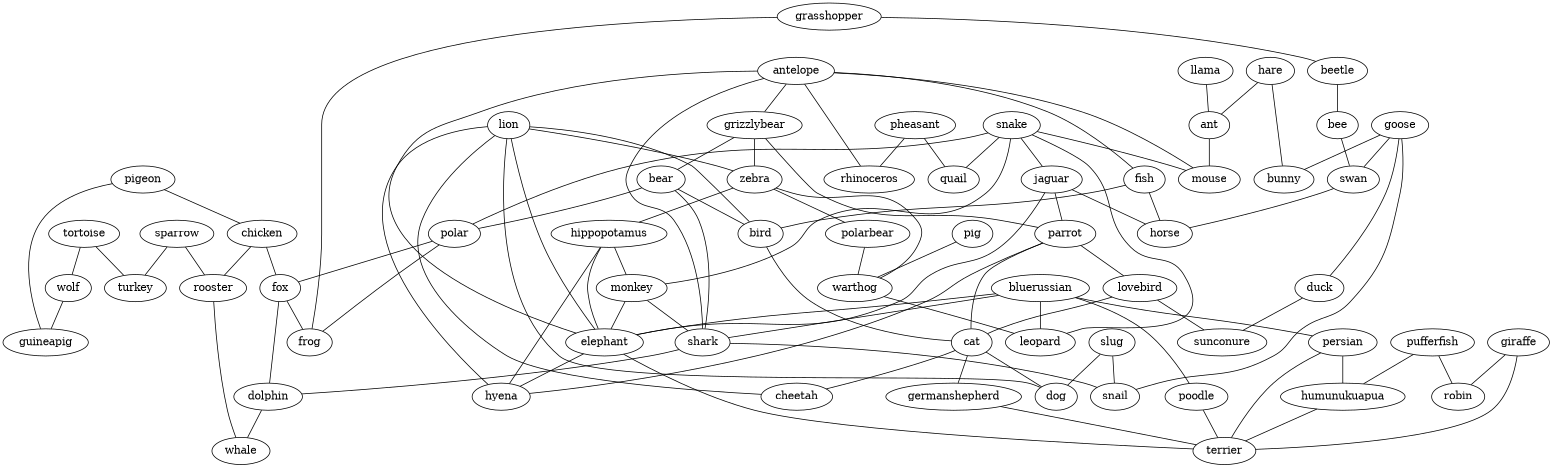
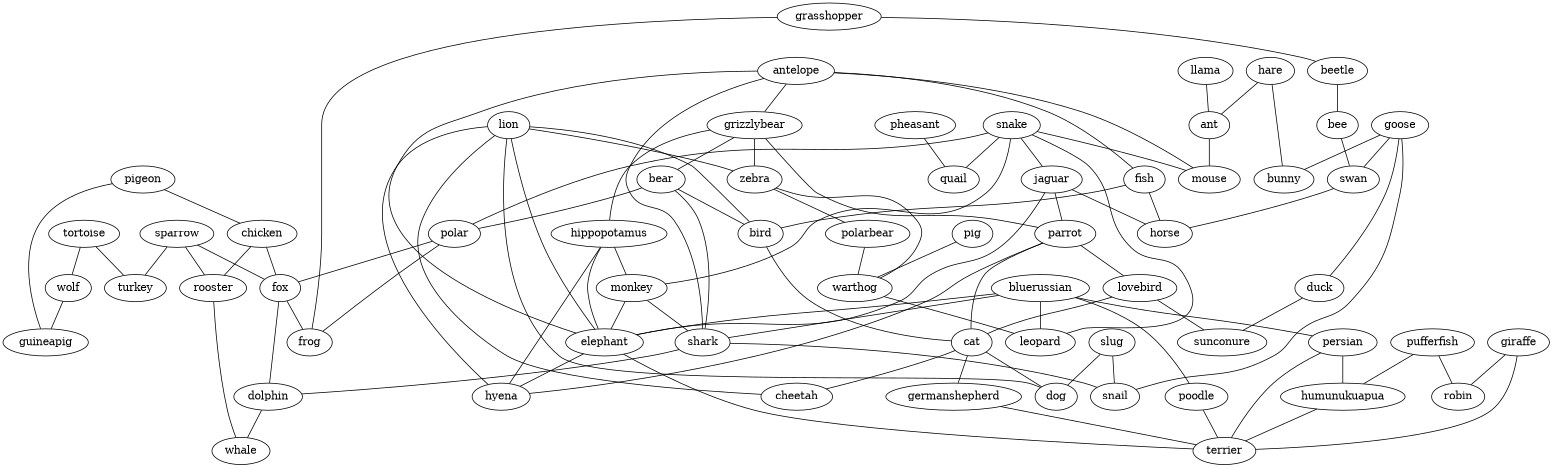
(869, 179) -> none
(684, 206) -> (642, 156)
none -> (229, 261)
